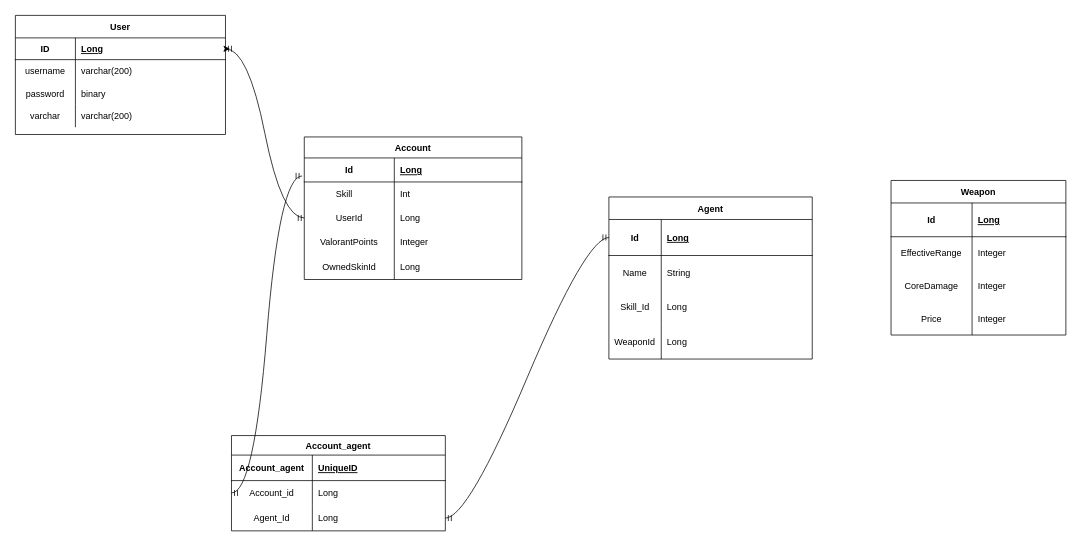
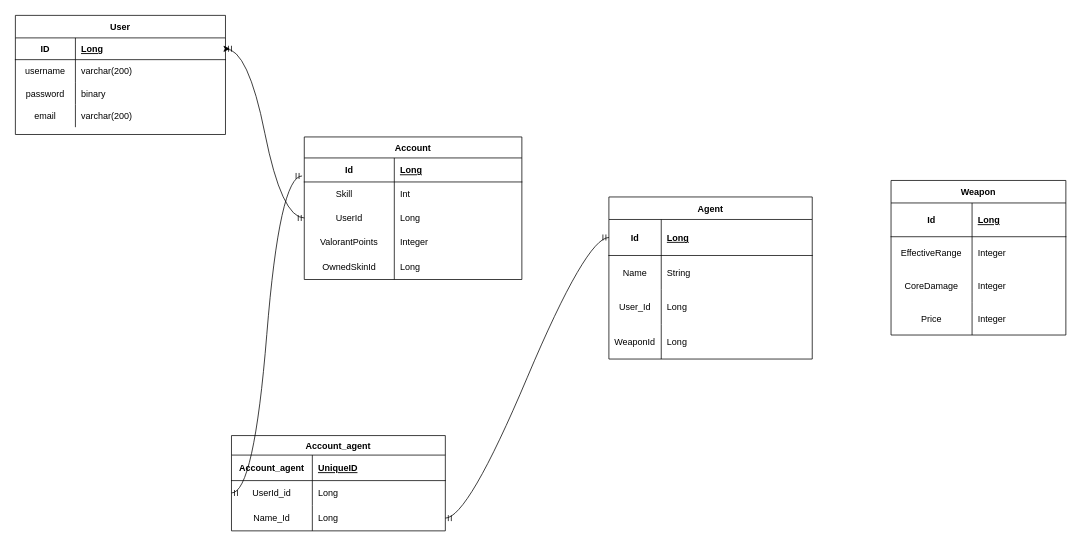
(45, 116) -> (45, 116)
(634, 307) -> (634, 307)
(271, 493) -> (271, 493)
(271, 518) -> (271, 518)
